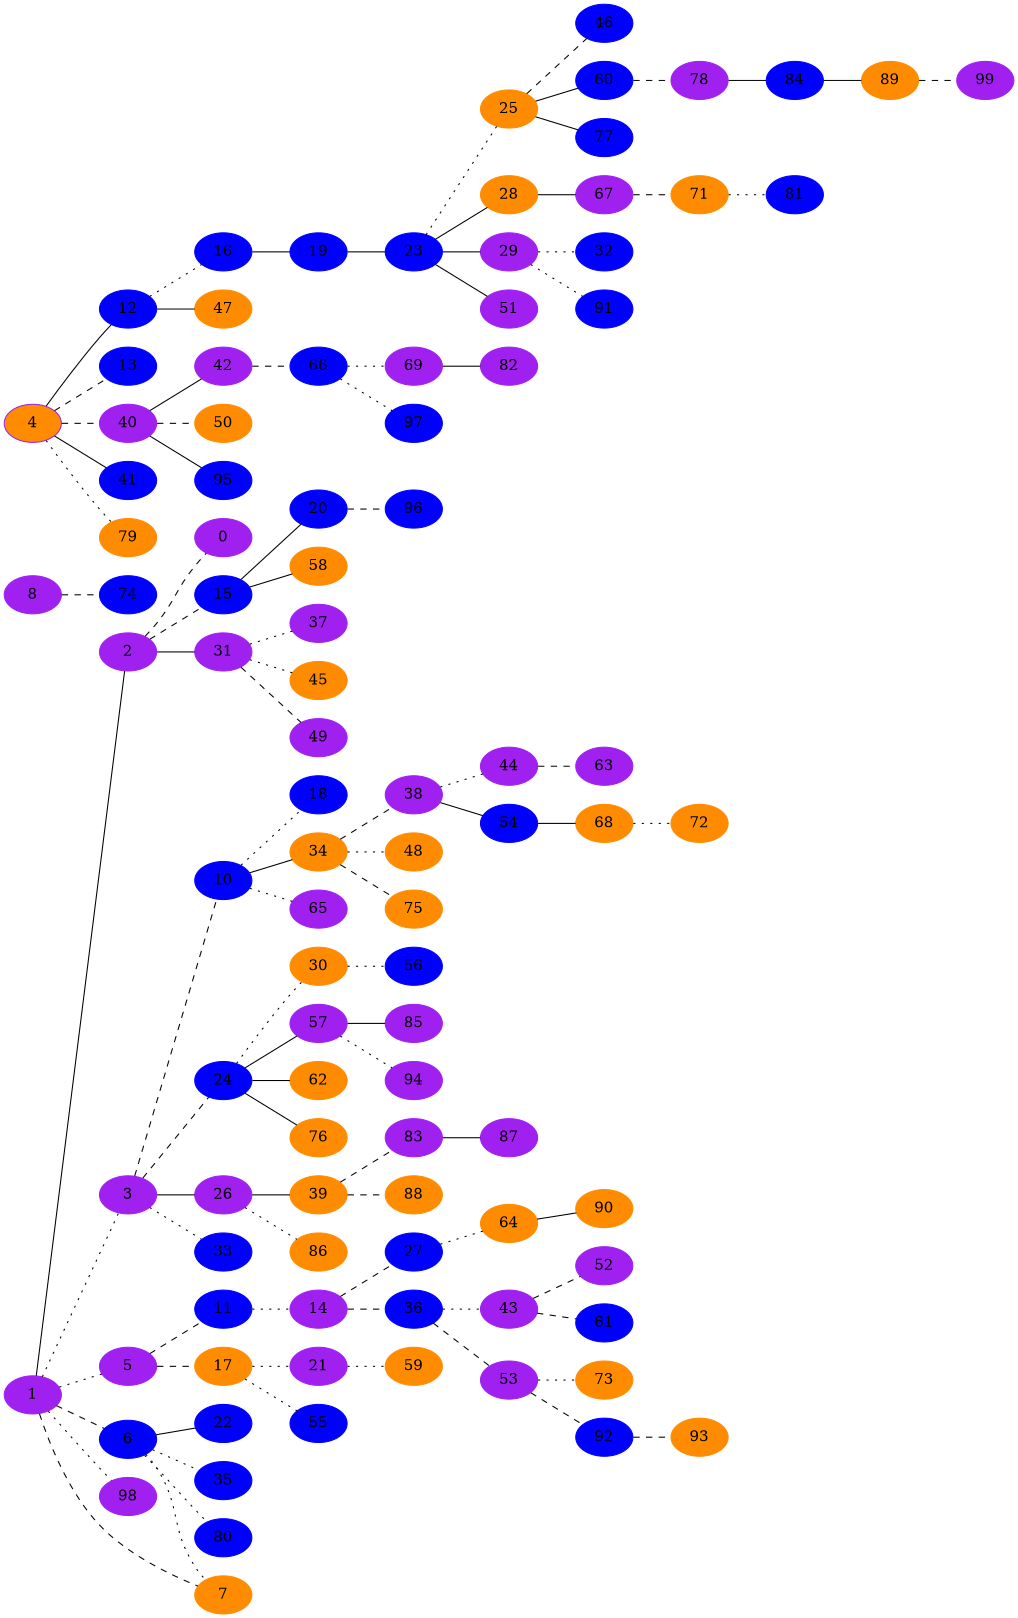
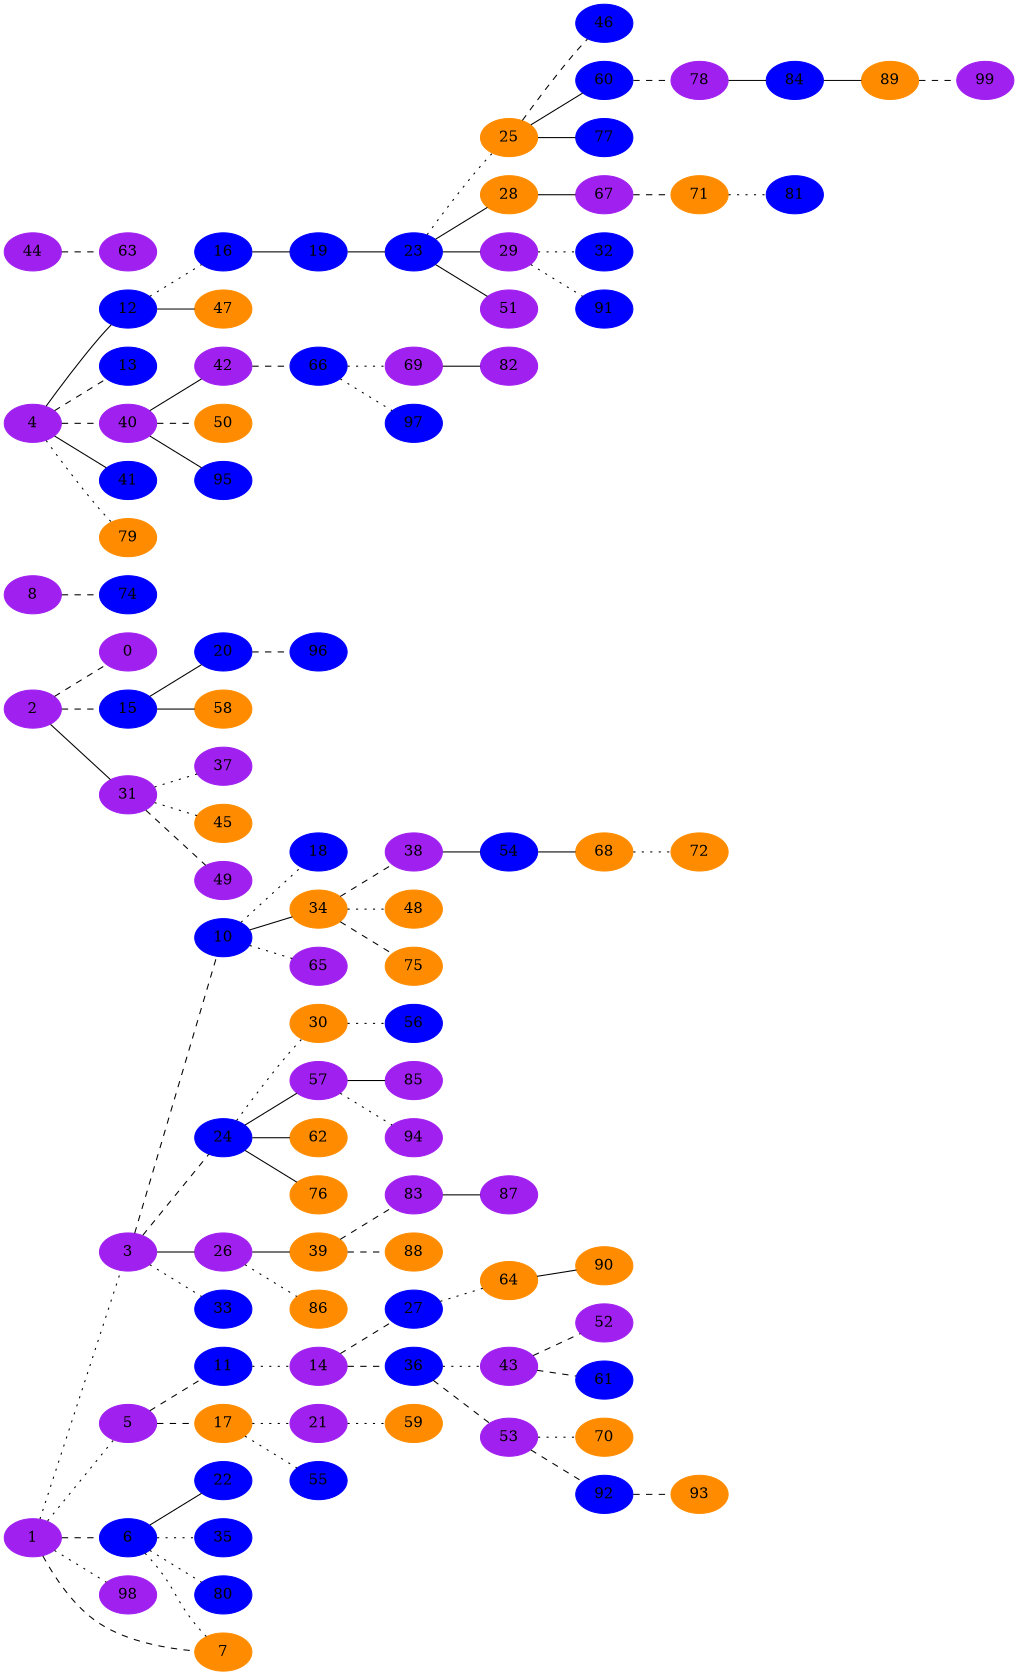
(33, 423) -> (33, 423)
(462, 780) -> none
(80, 1023) -> none
(604, 1380) -> (604, 1437)
